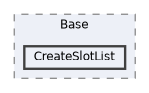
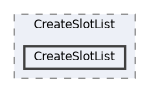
(75, 26) -> (75, 26)
